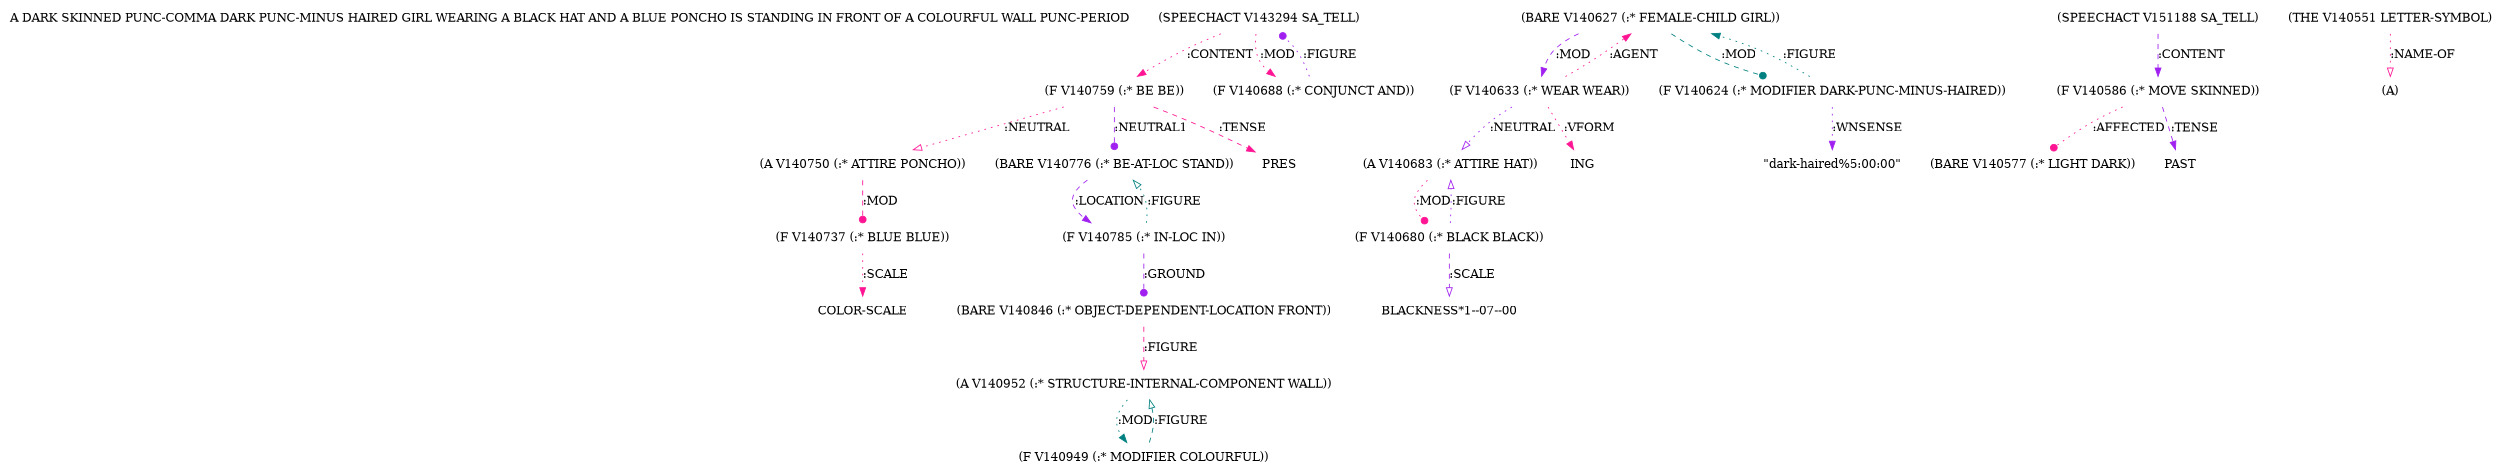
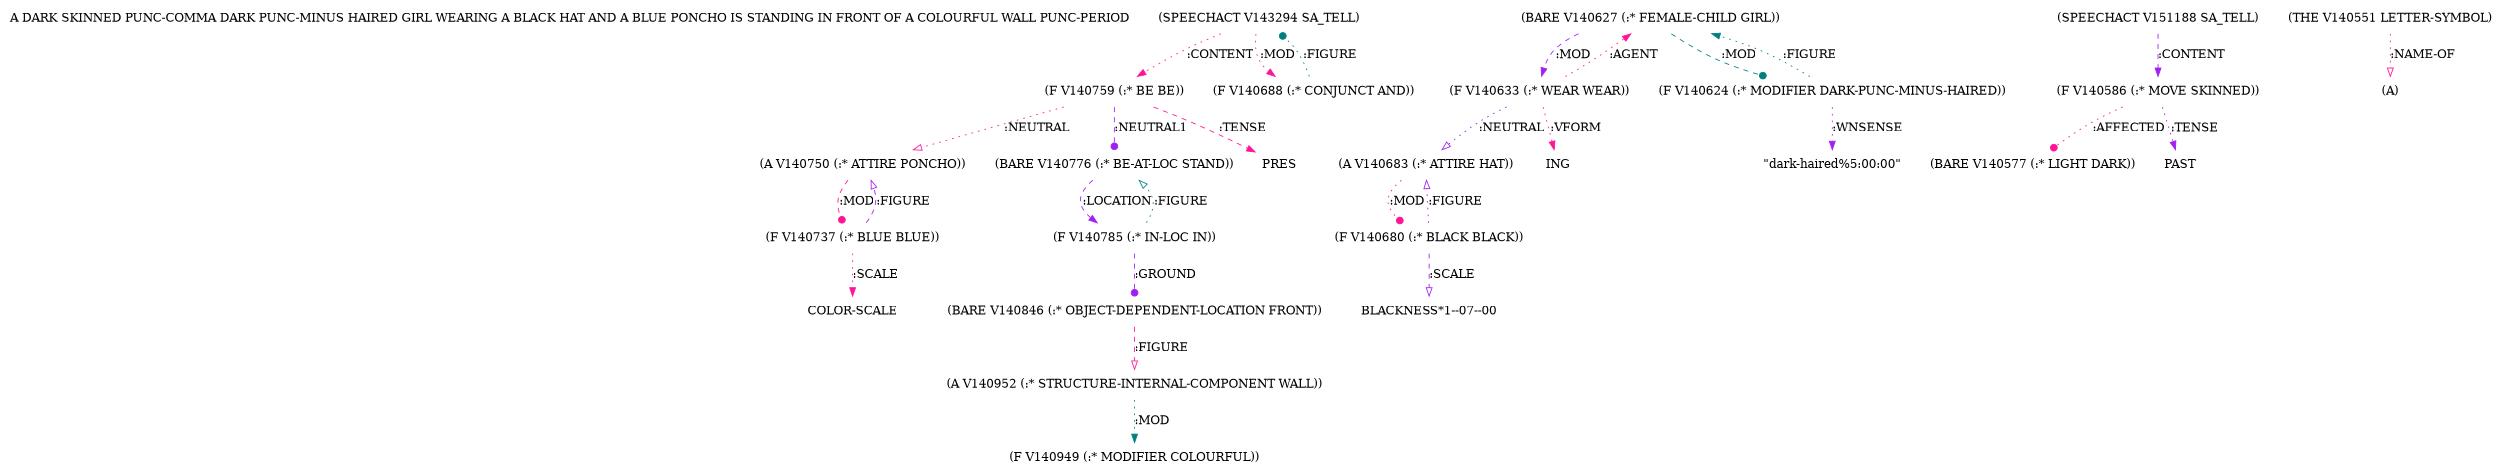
(1300, 56) -> (1300, 56)
(2168, 124) -> (2168, 124)
none -> (875, 207)
(1153, 425) -> none
